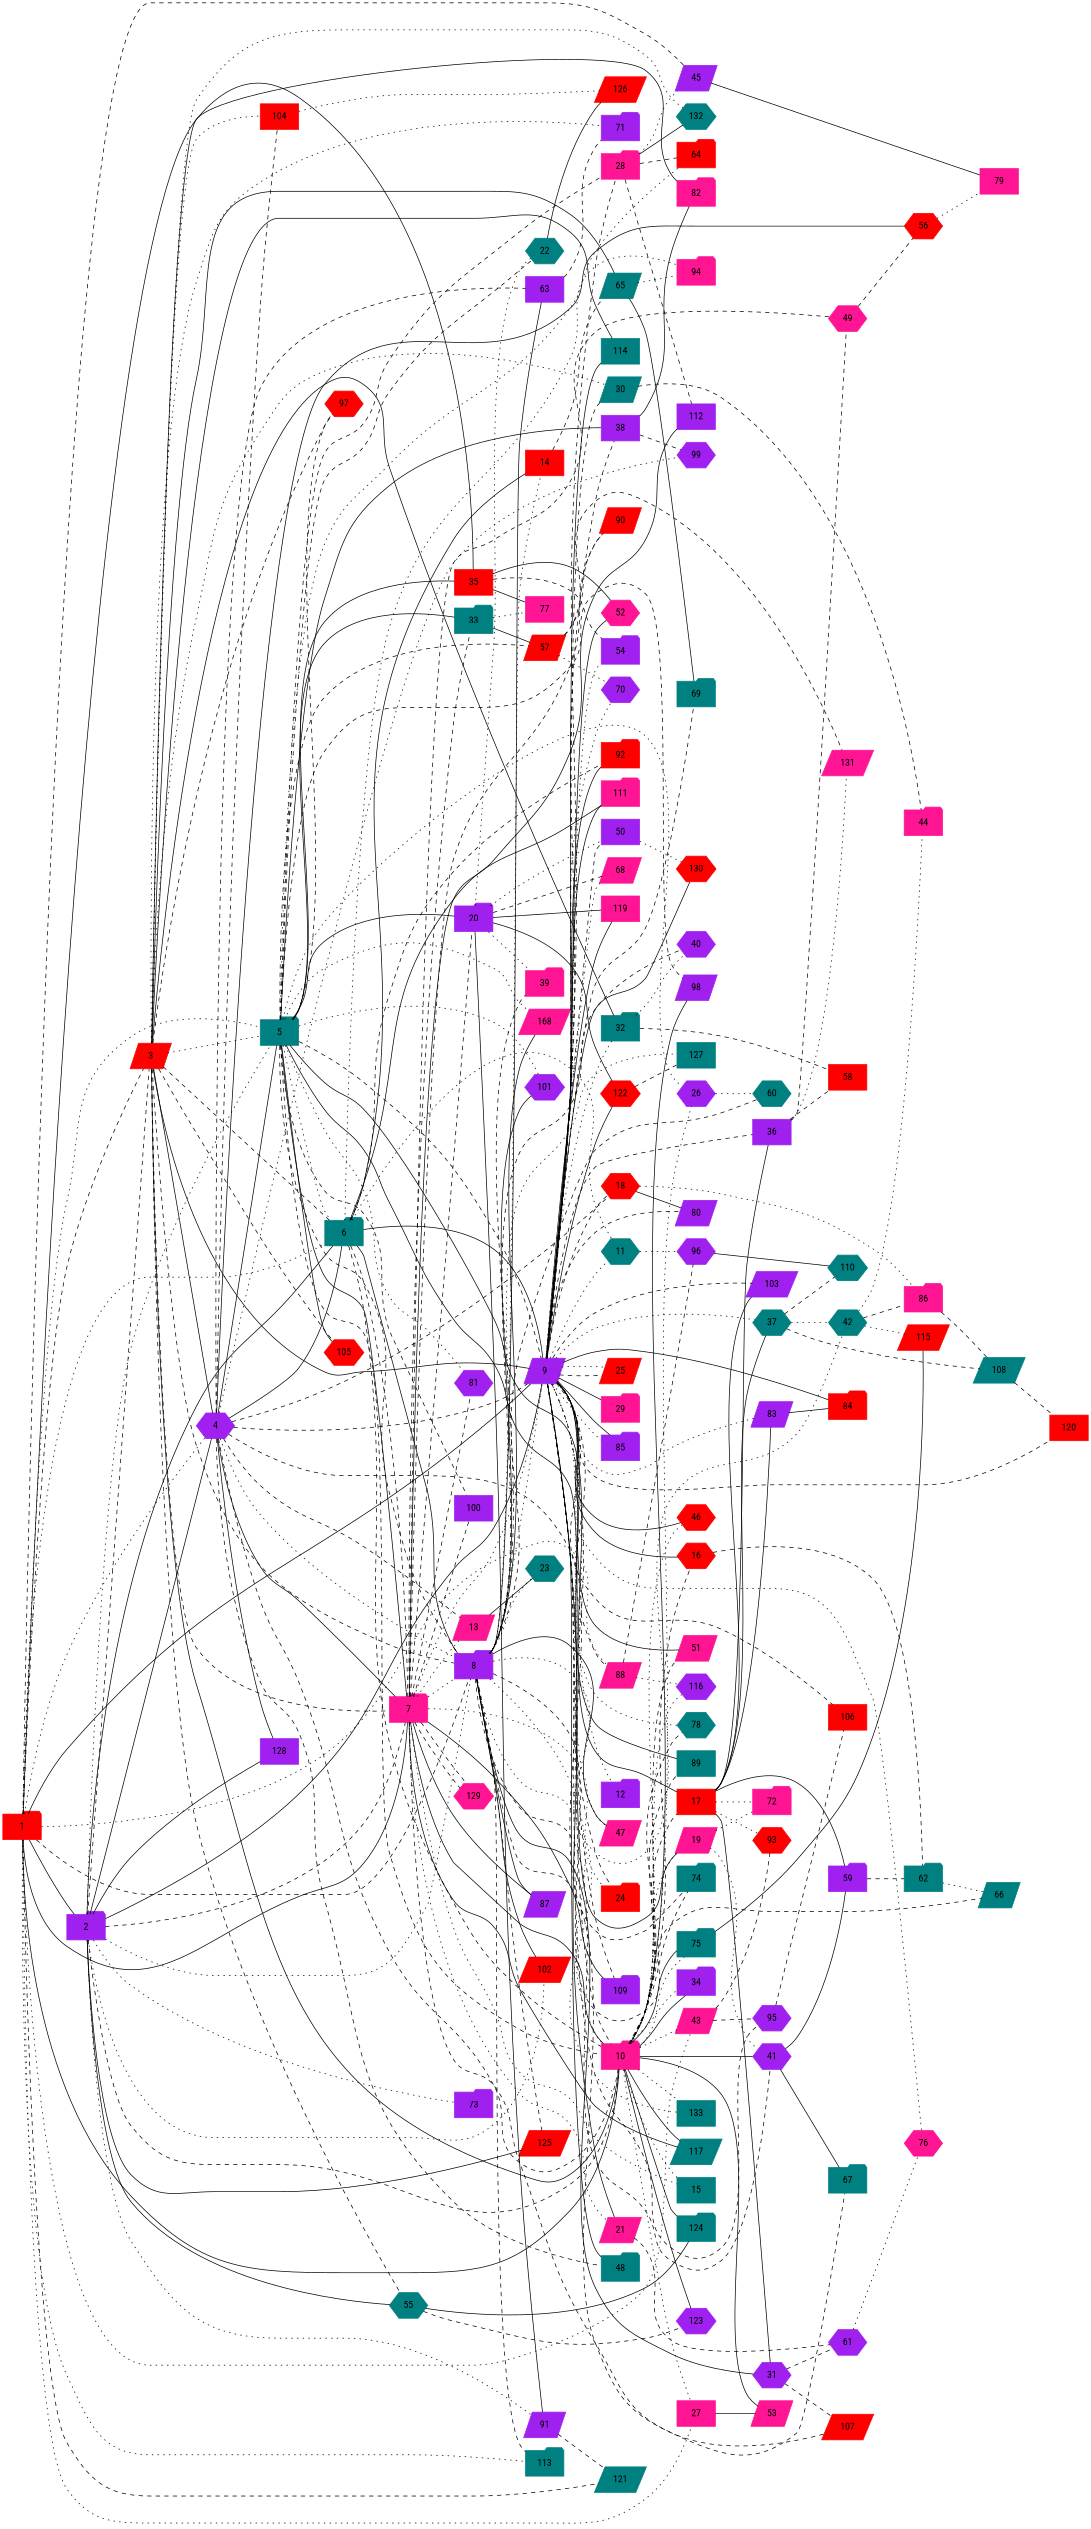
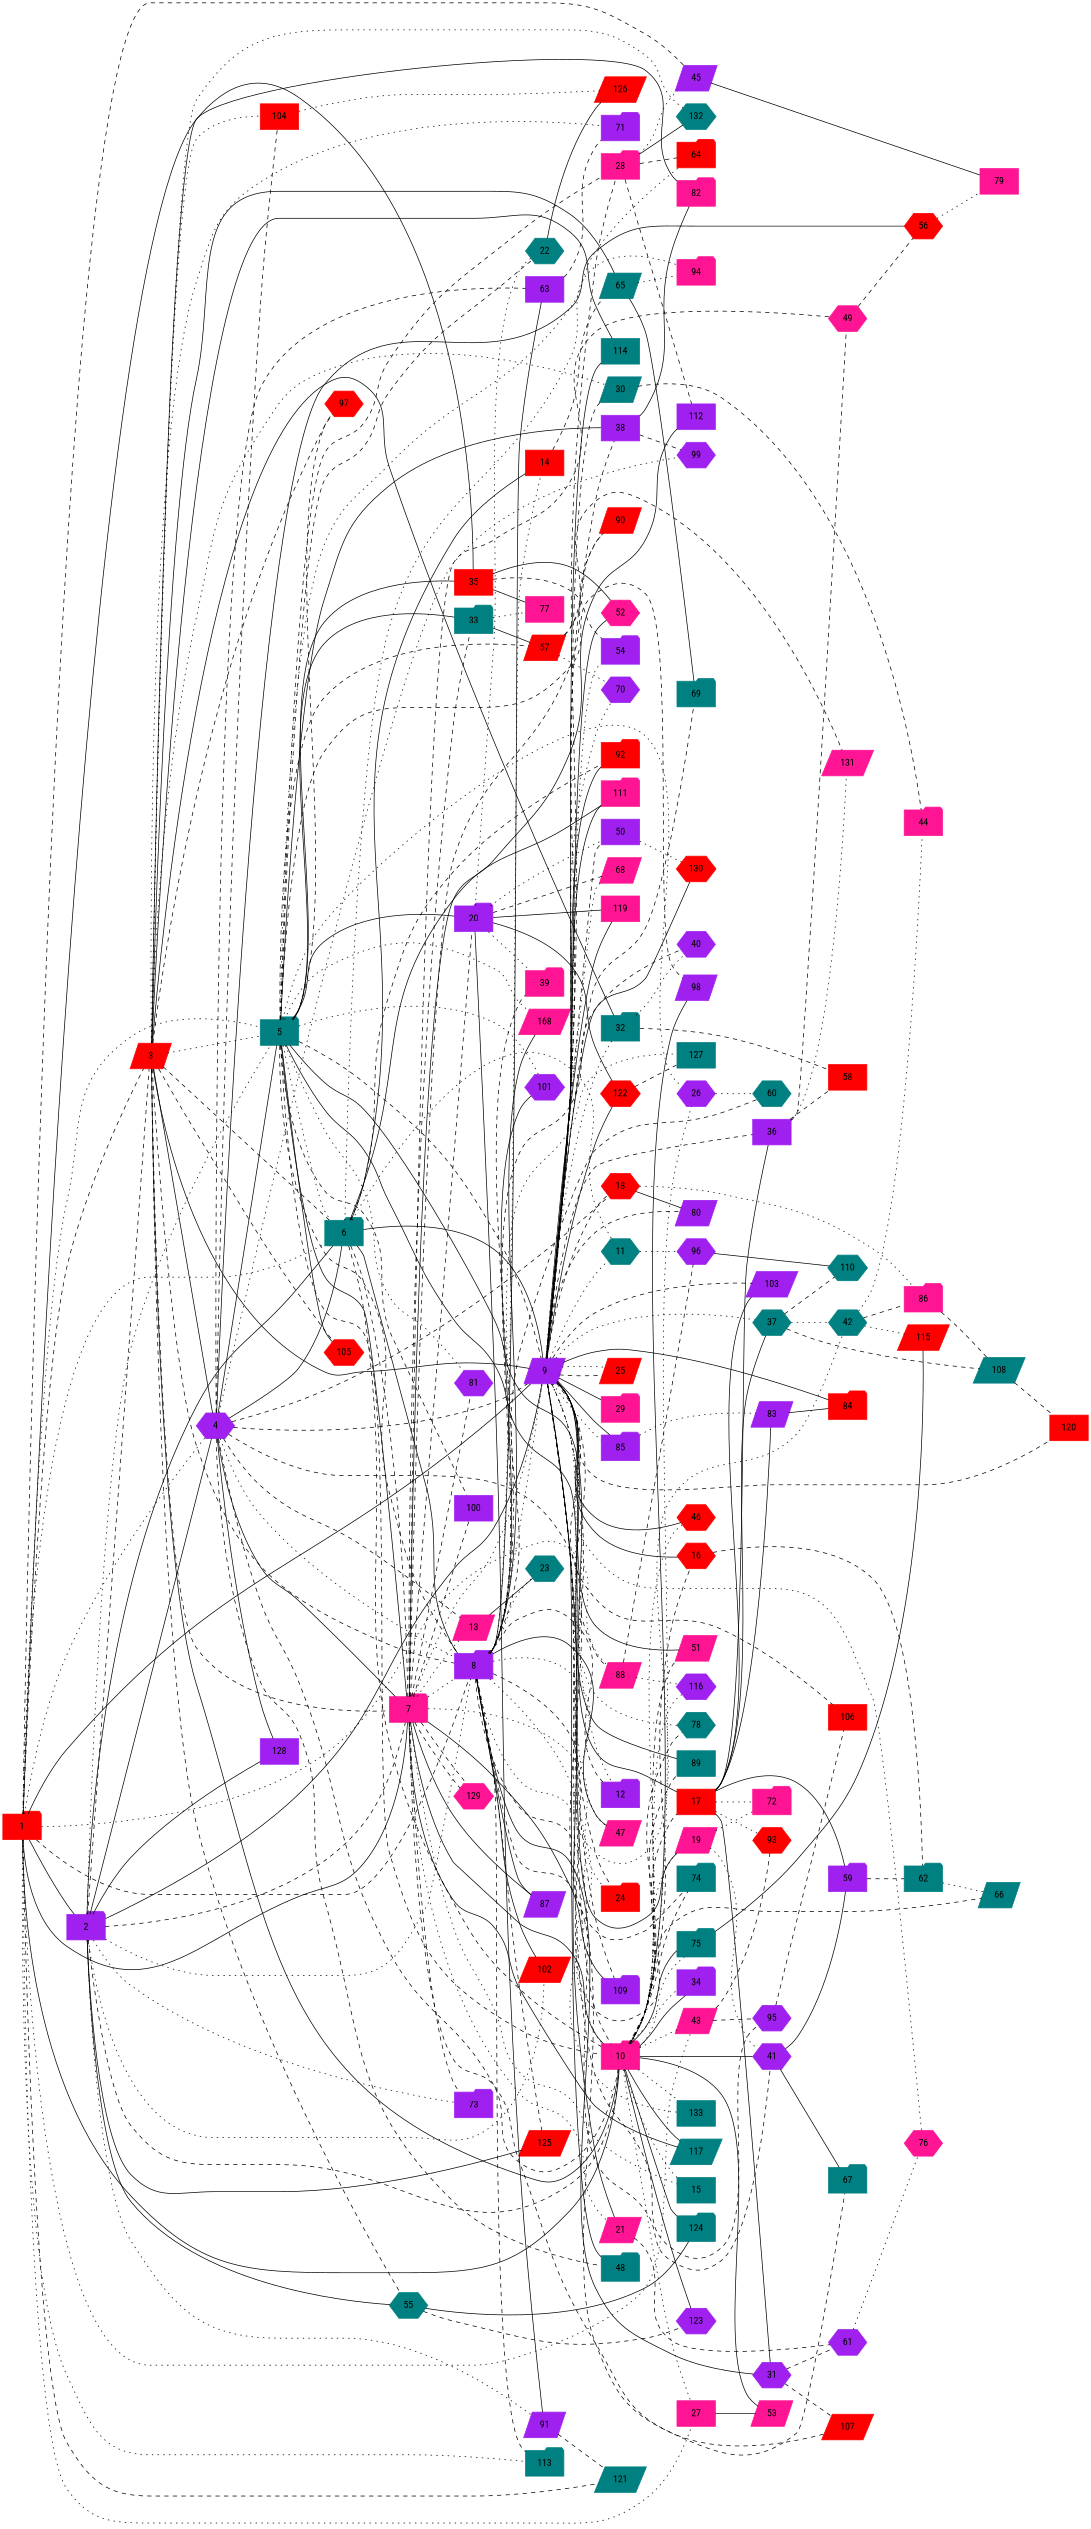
(632, 1471) -> (696, 1416)
none -> (592, 1655)
none -> (423, 1909)
